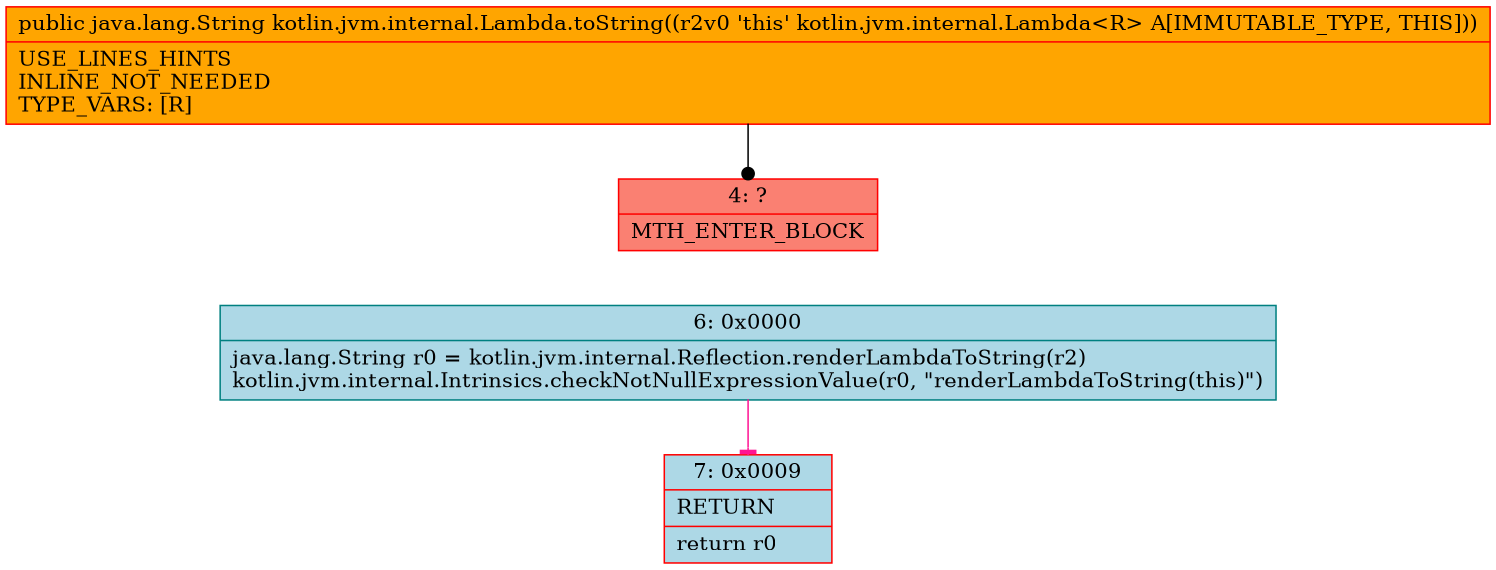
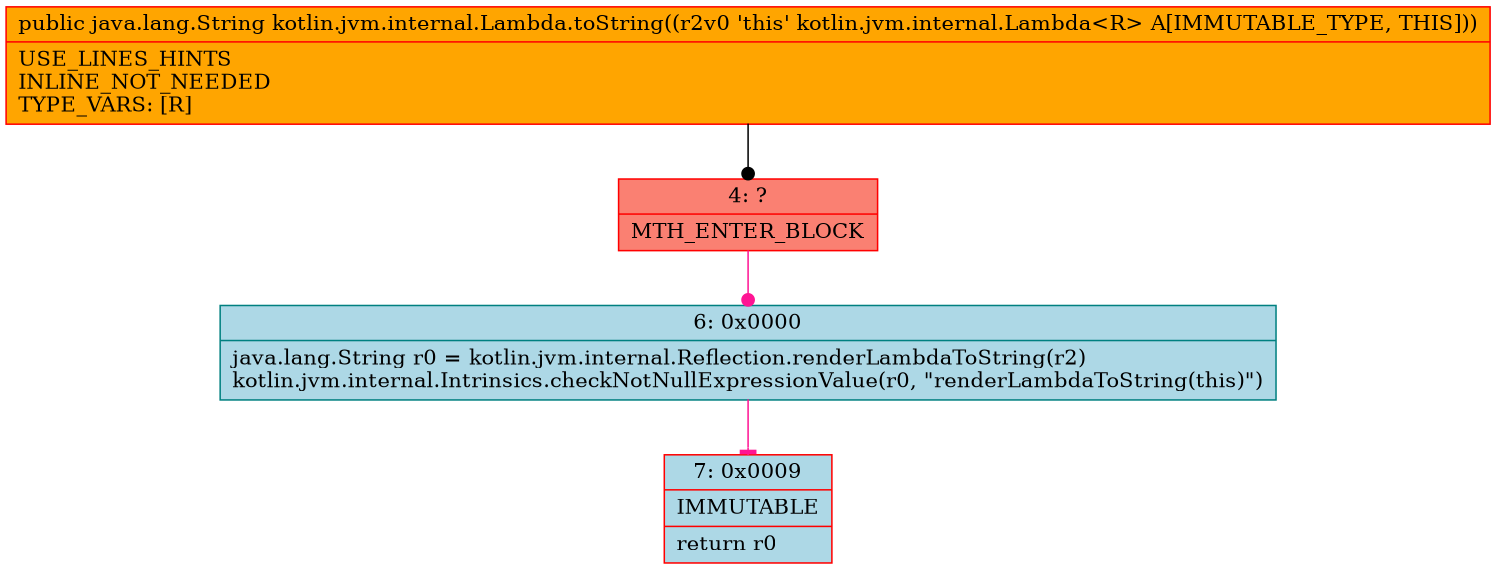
none -> (748, 272)
(726, 507) -> (748, 507)
